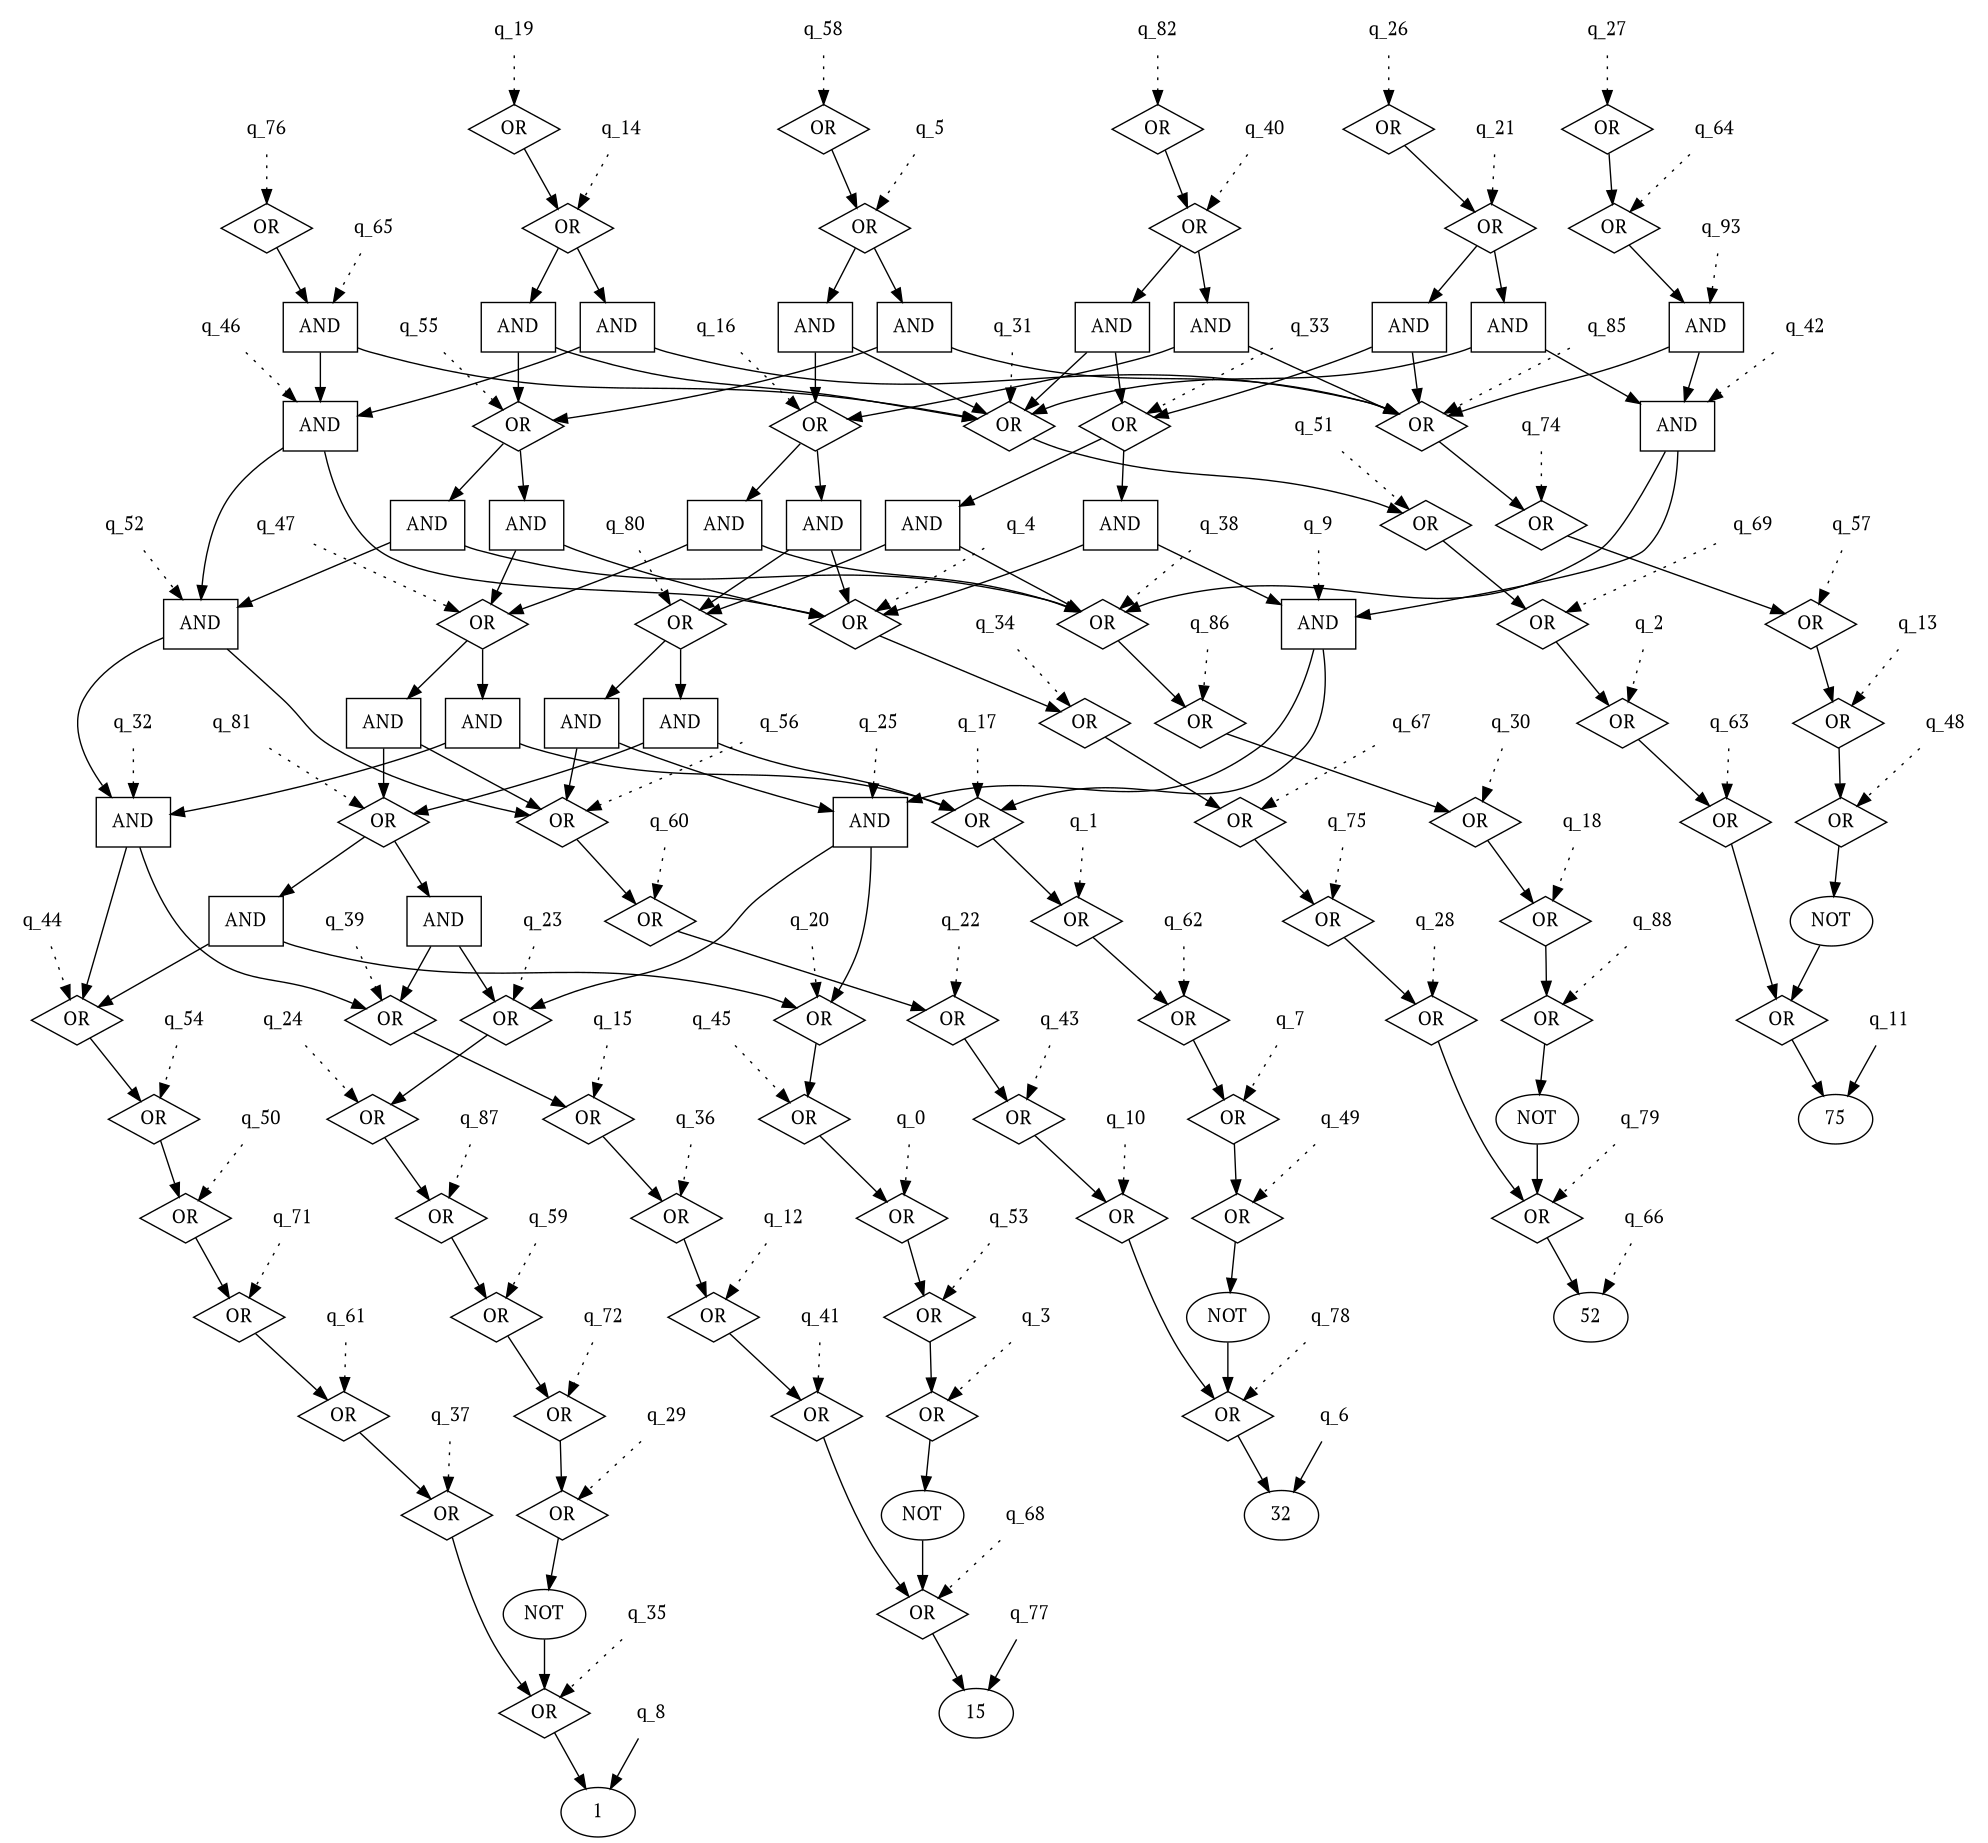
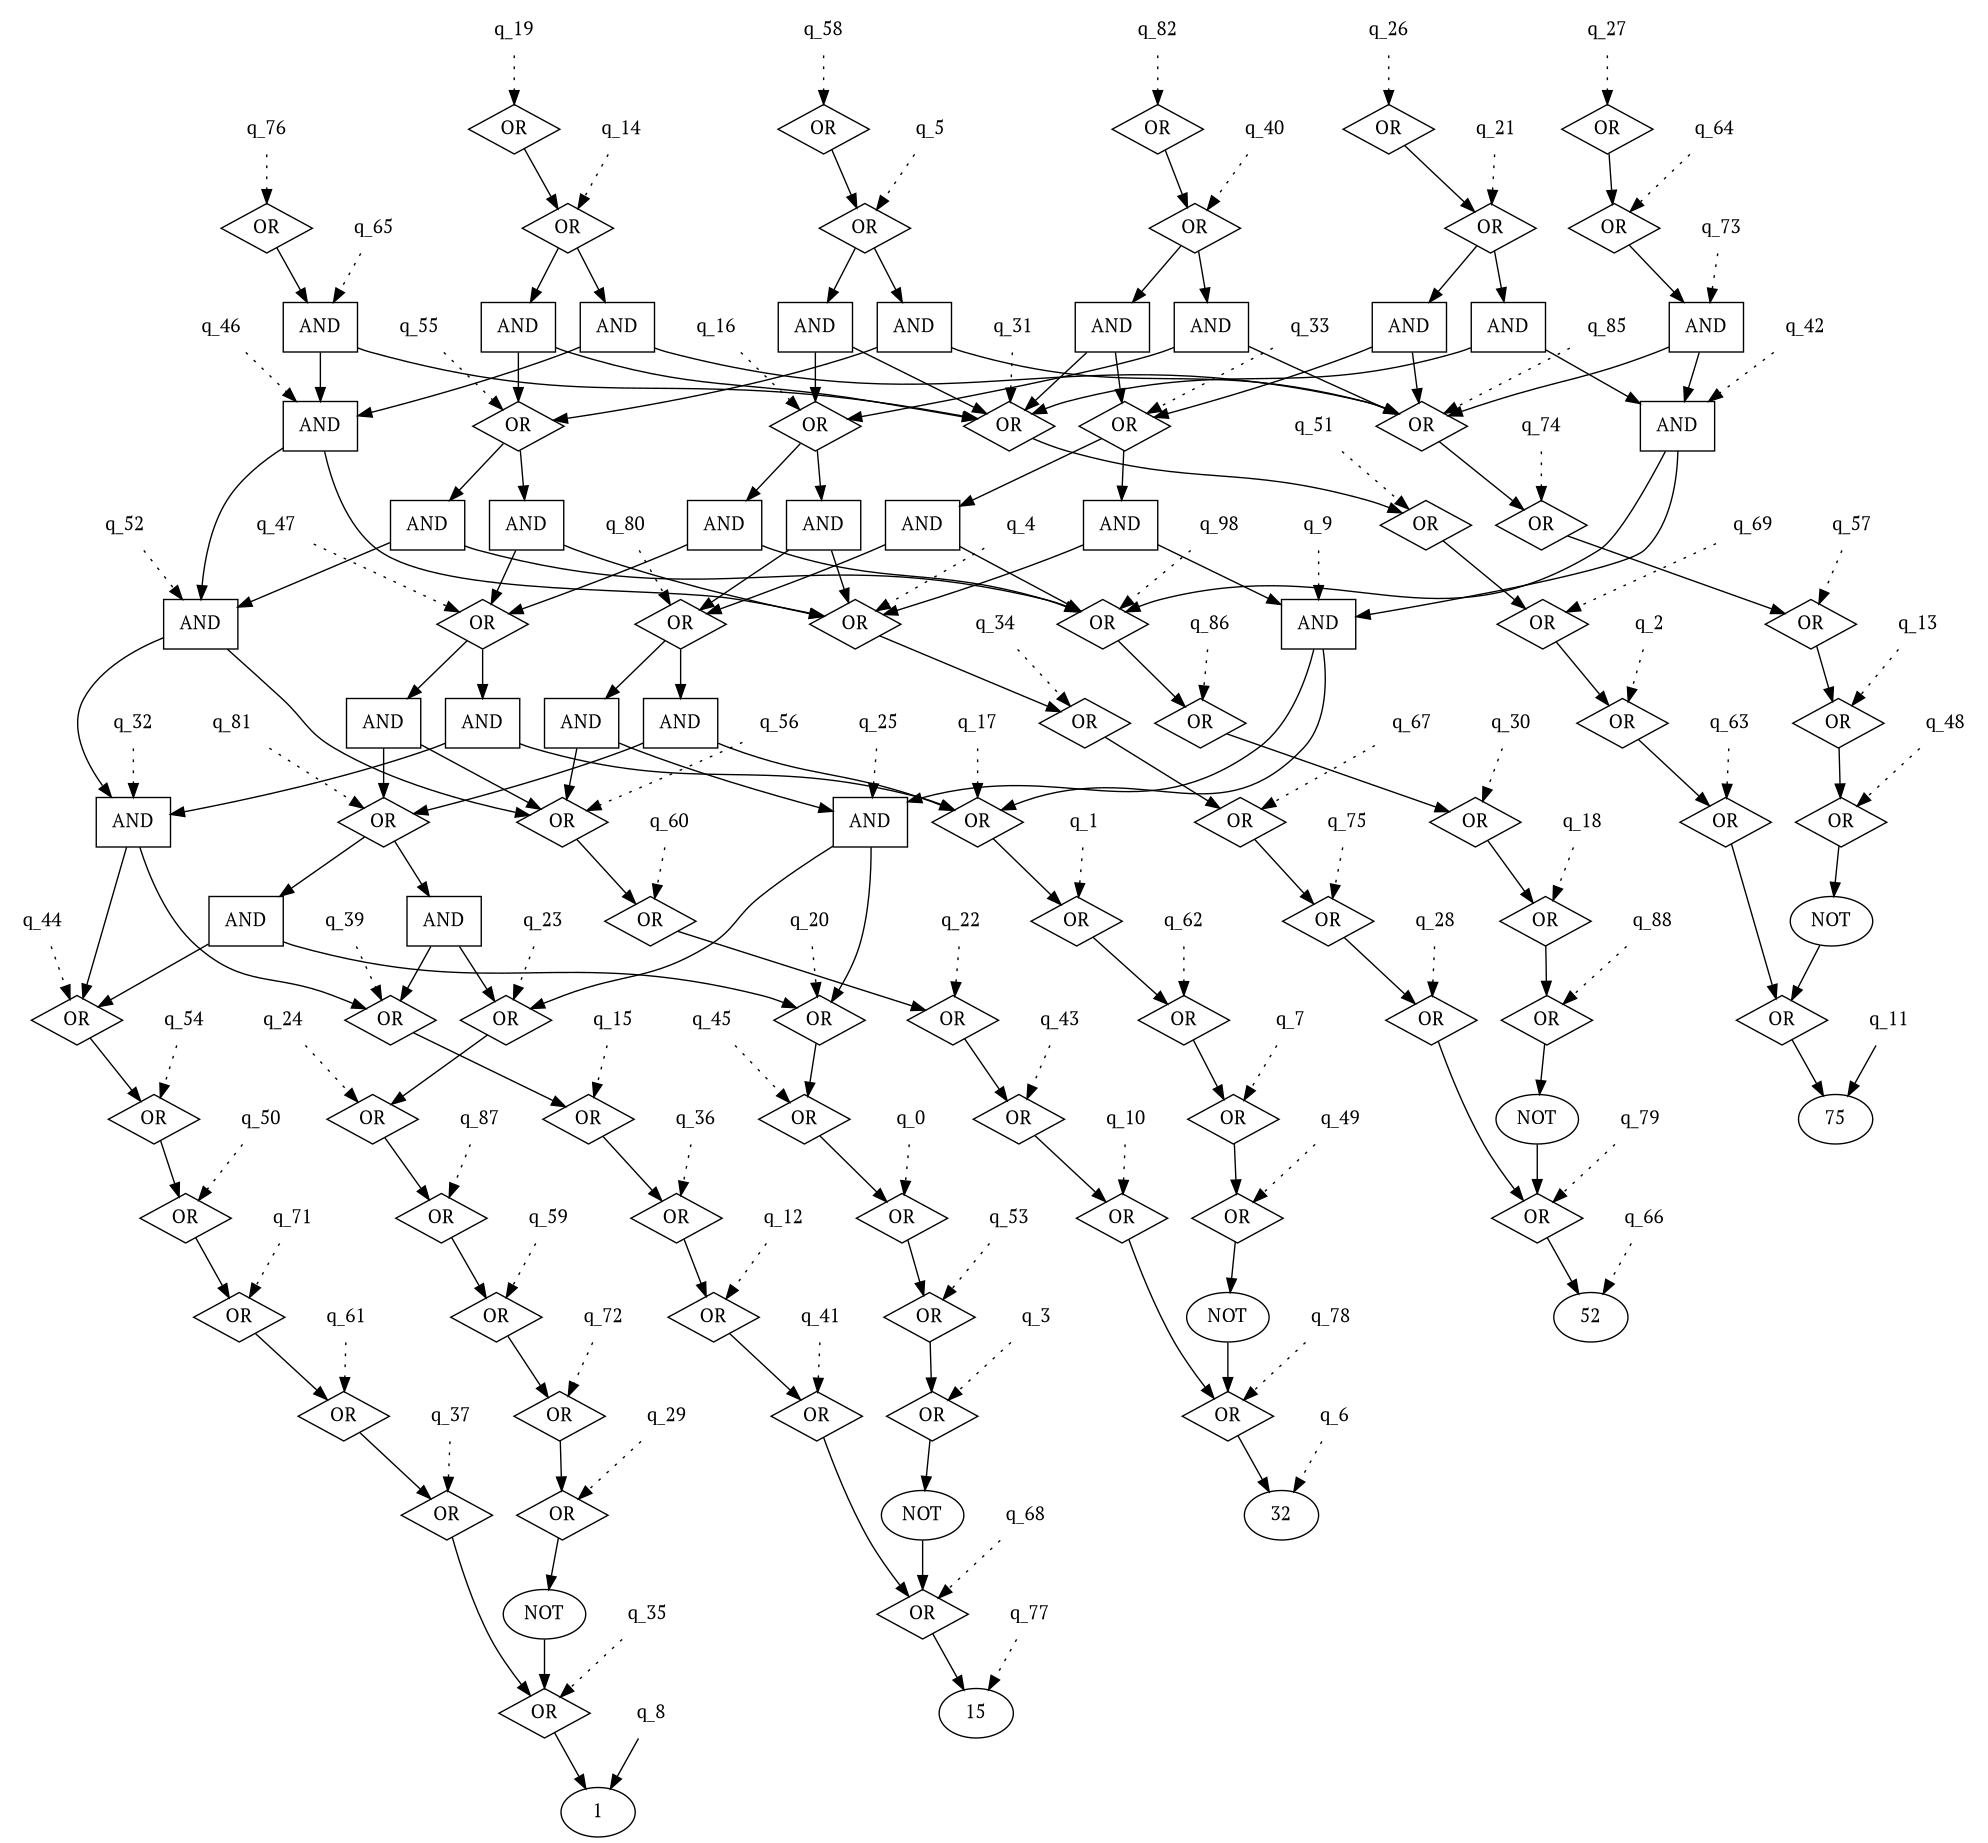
(1722, 228) -> (1722, 228)
(1220, 525) -> (1220, 525)
(1311, 1461) -> (1311, 1461)
(1006, 1659) -> (1006, 1659)
